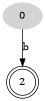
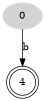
(23, 82) -> (23, 82)
